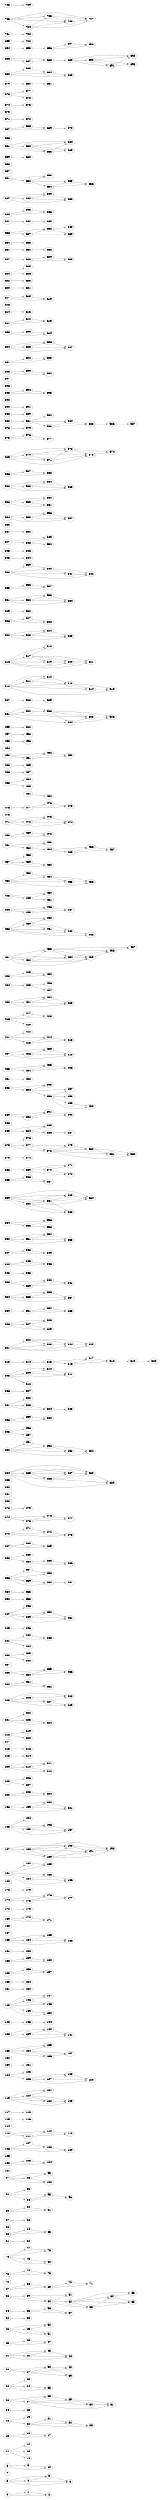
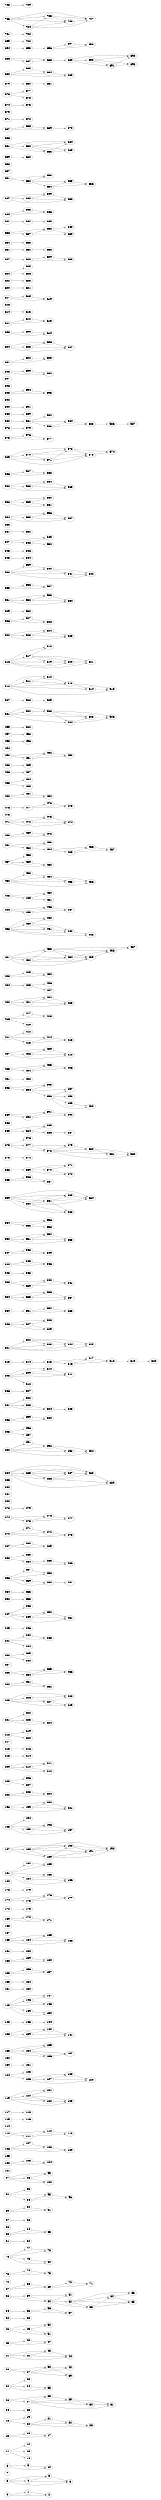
none -> (7, 797)
